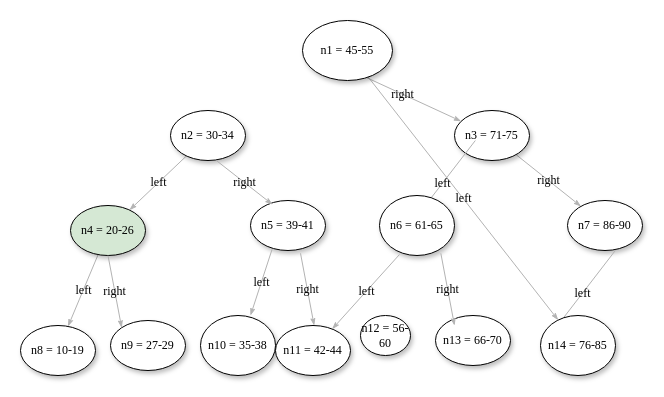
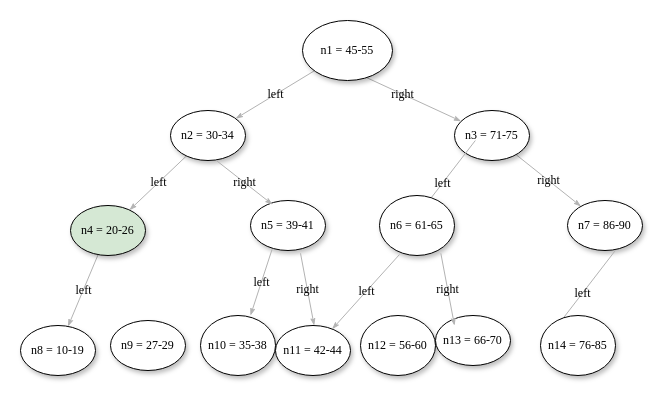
(462, 197) -> (276, 94)
(115, 293) -> none
(386, 336) -> (398, 346)
